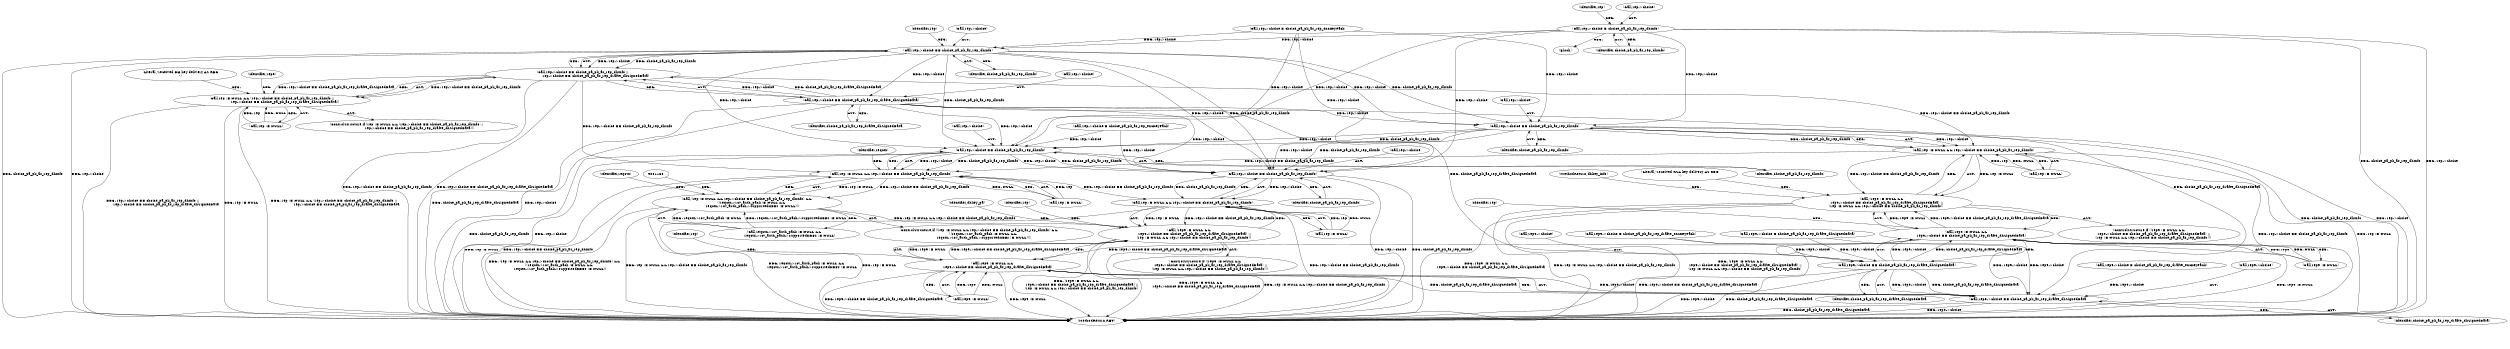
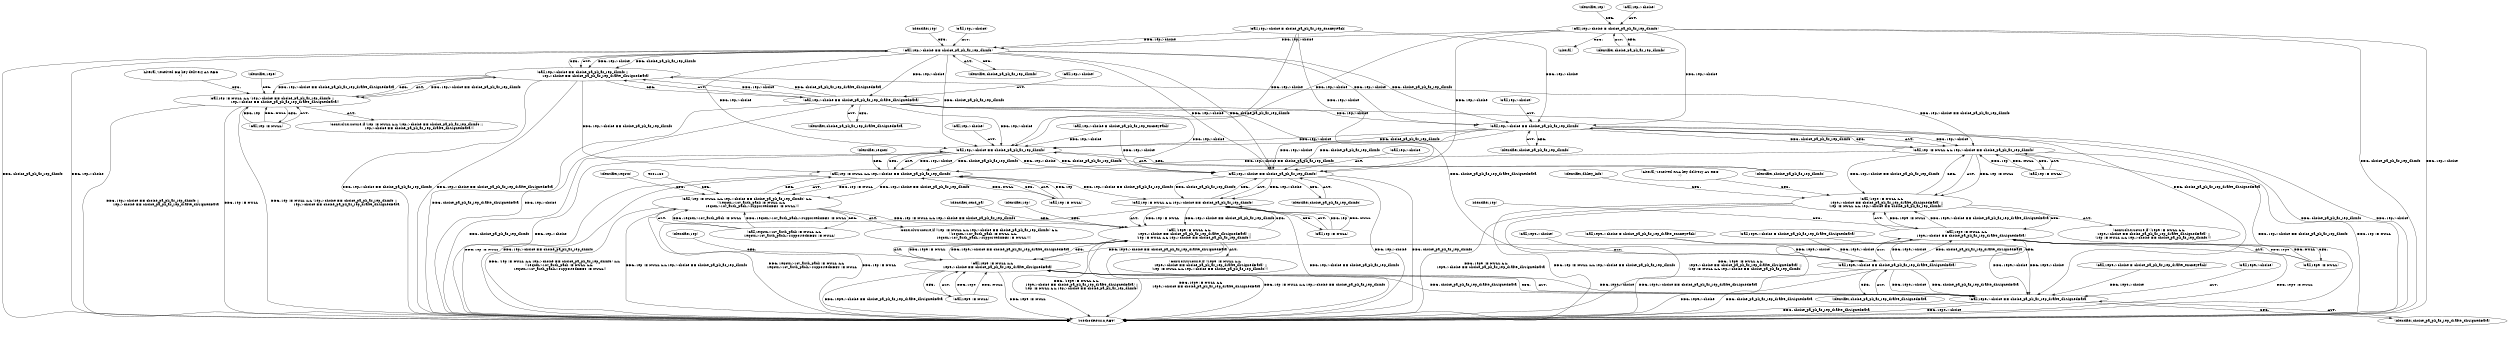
(1566, 50) -> (1566, 50)
(1584, 174) -> (1584, 174)
(967, 203) -> (967, 203)
